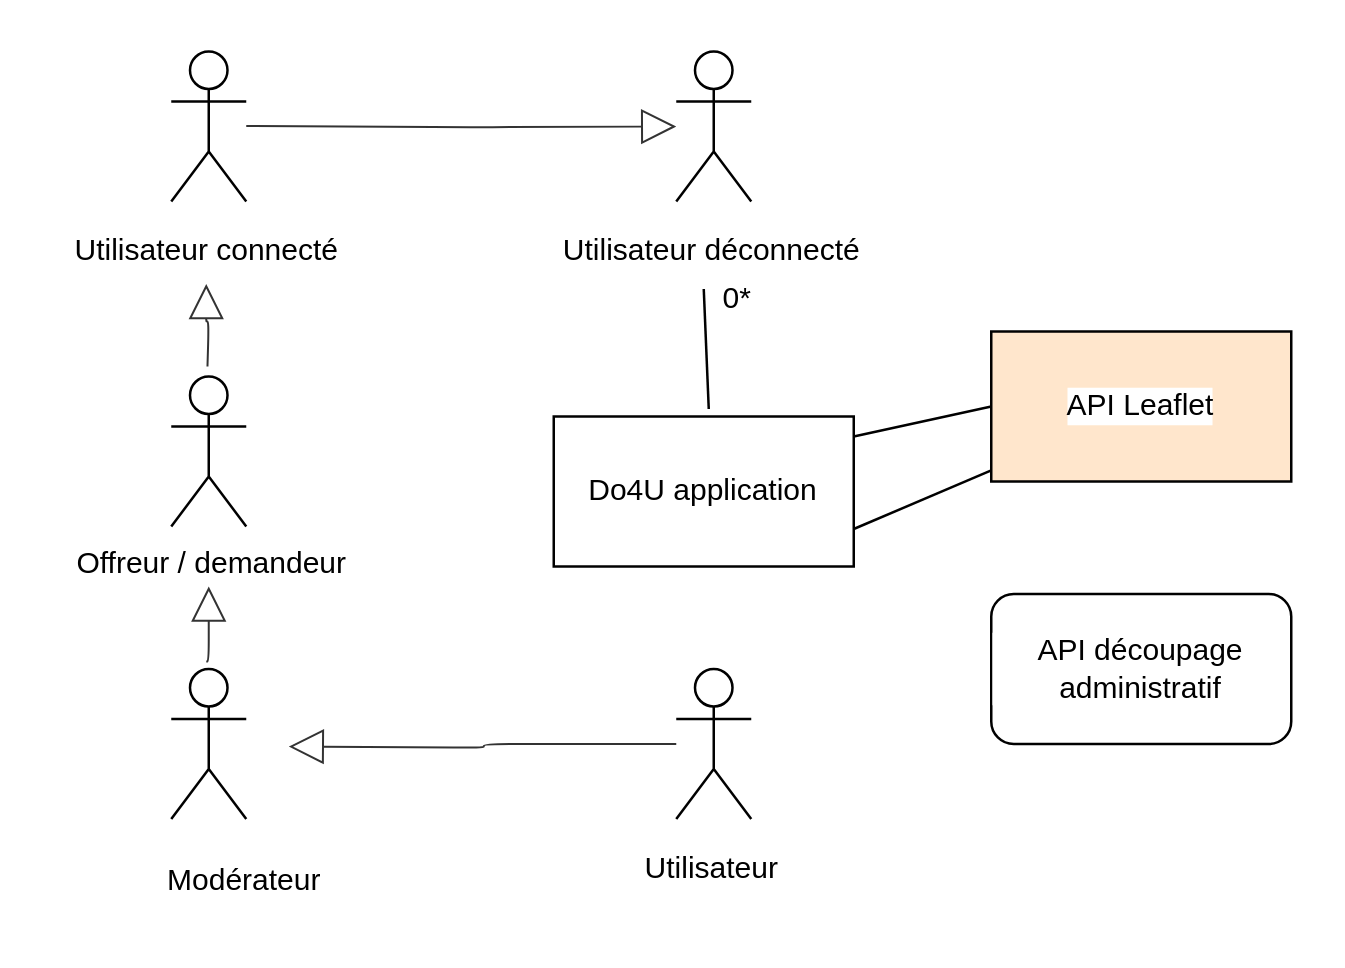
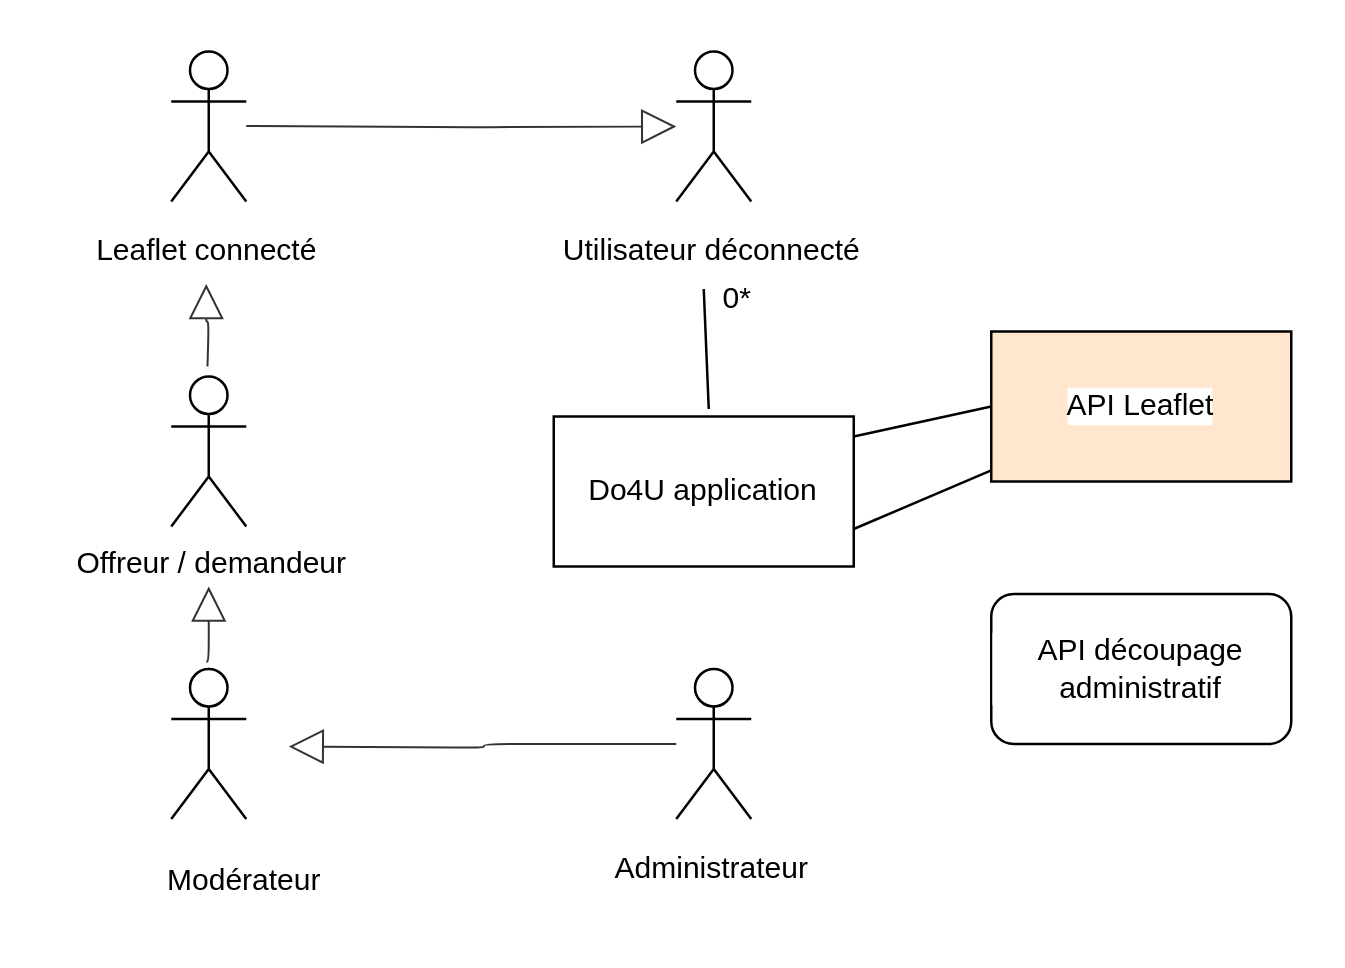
(208, 251) -> (208, 251)
(713, 869) -> (713, 869)
